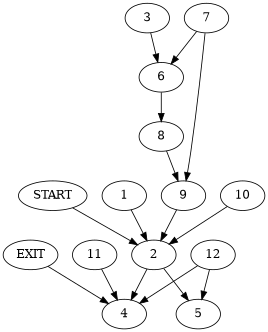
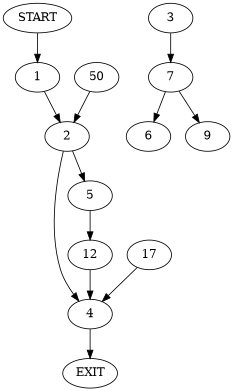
(153, 44) -> (171, 44)
(161, 136) -> none
(243, 196) -> (97, 77)
(171, 222) -> none
(102, 224) -> (37, 44)
(95, 255) -> (149, 255)
(207, 280) -> (90, 221)
(75, 283) -> (90, 340)
